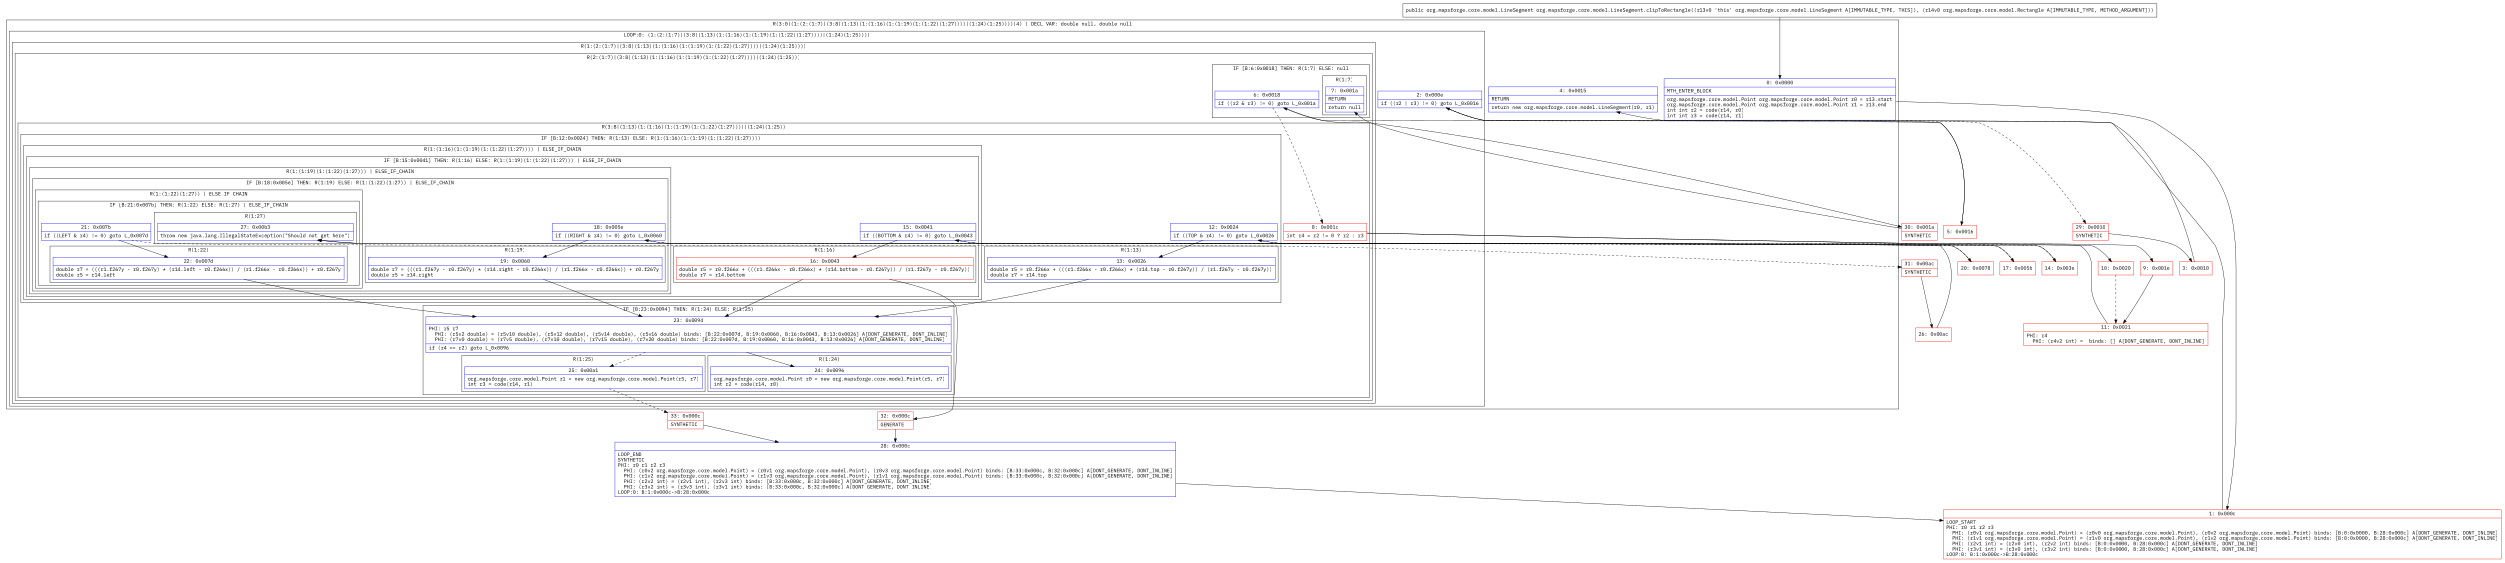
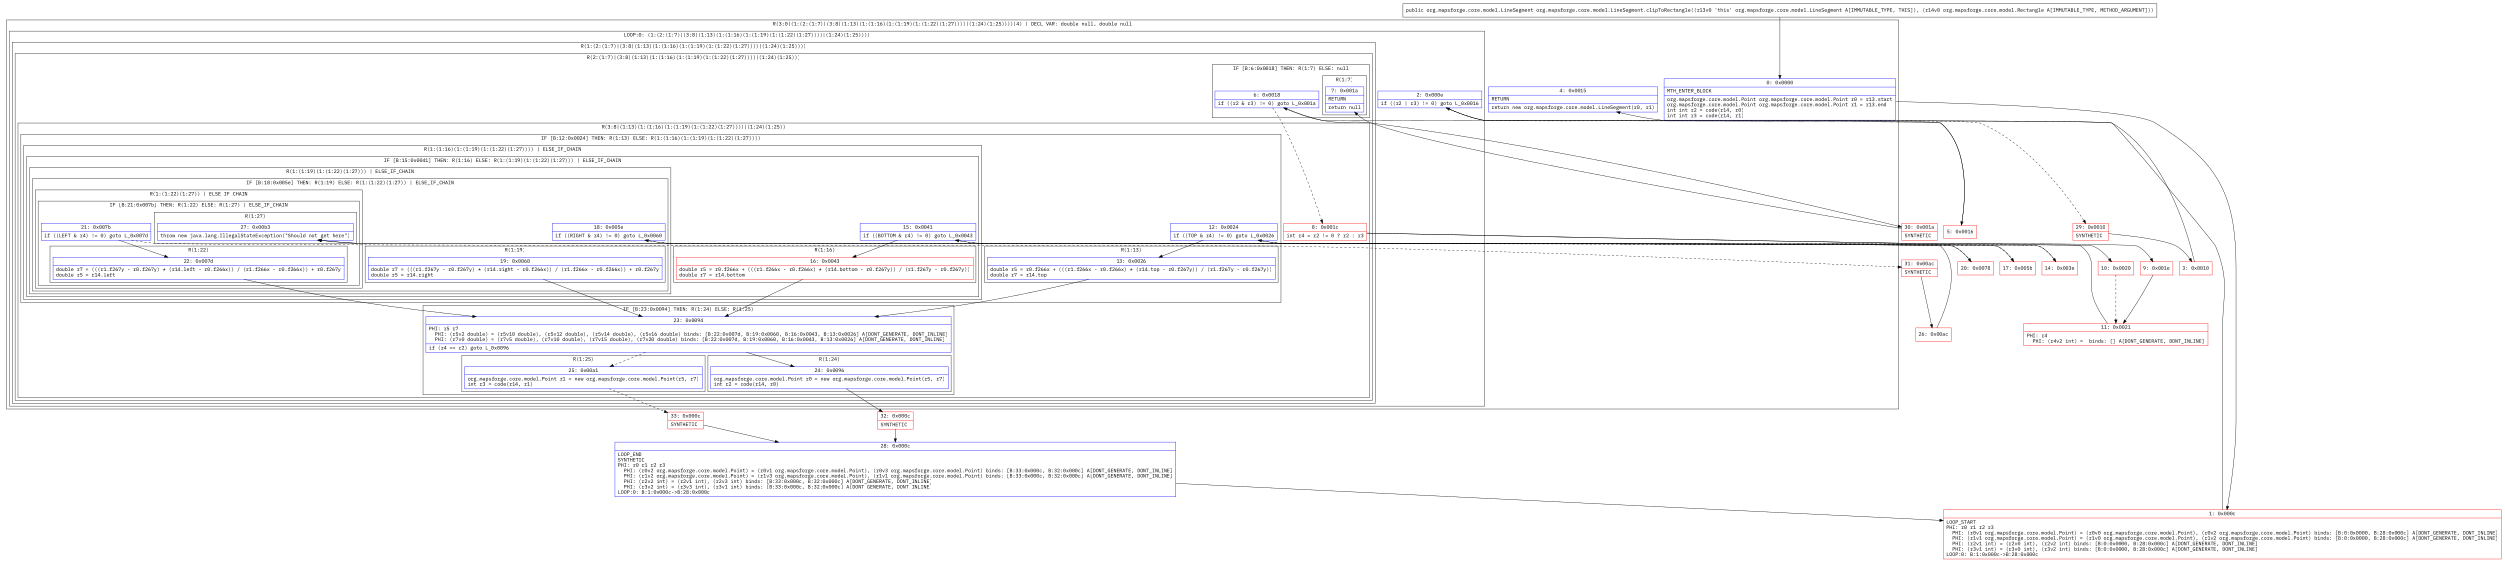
(566, 248) -> none
(957, 340) -> (863, 399)
(892, 425) -> (894, 425)
